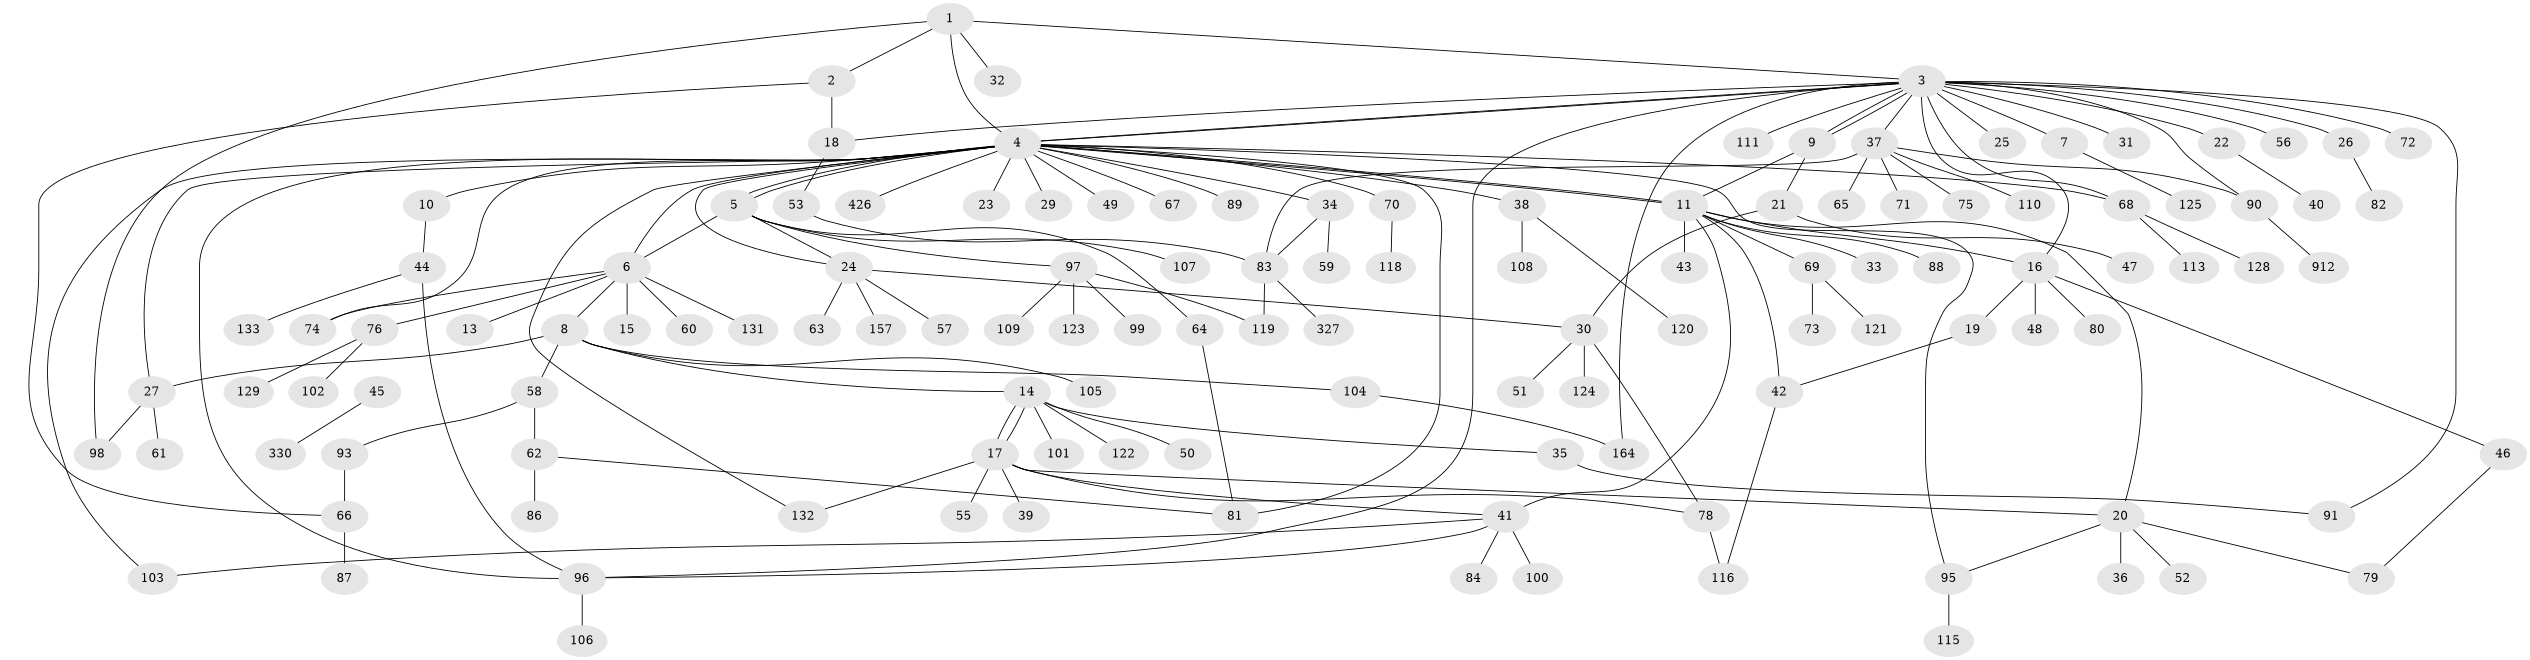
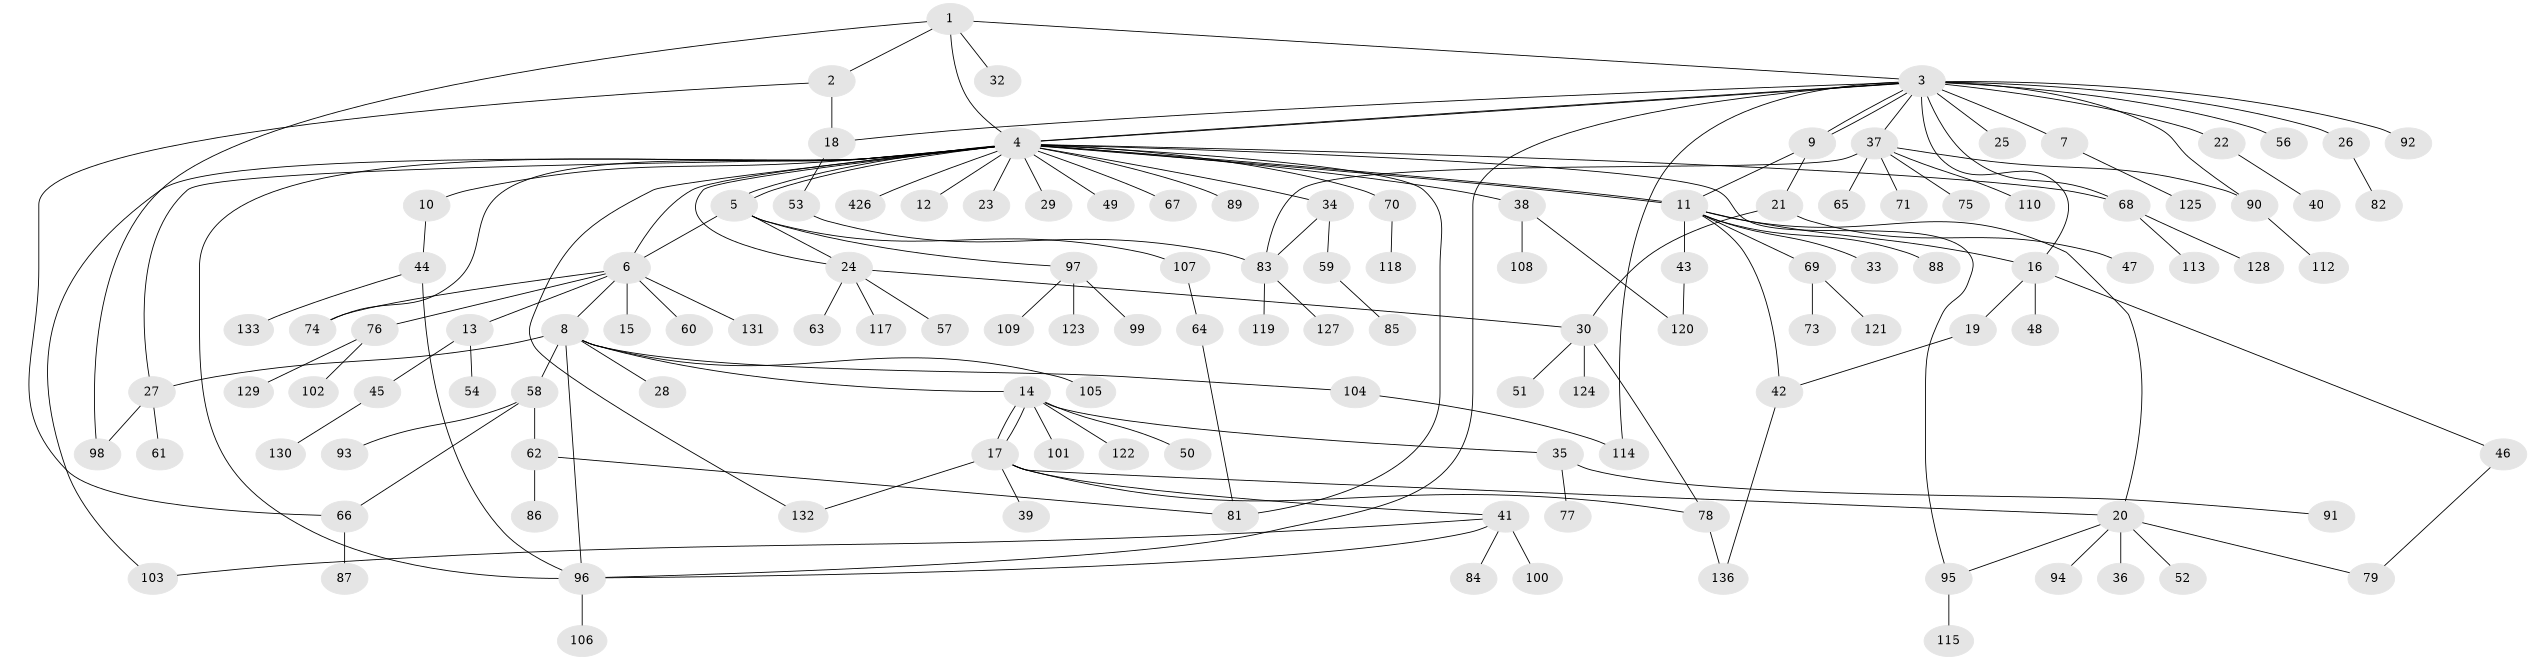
(2410, 116) -> none
(1748, 143) -> none
(2127, 143) -> none
(2408, 143) -> (2408, 143)
none -> (924, 206)
(981, 228) -> (1193, 301)
(2324, 268) -> (2324, 268)
none -> (1684, 299)
(1189, 300) -> none
(881, 330) -> (881, 330)
(1329, 330) -> (1329, 330)
none -> (1393, 330)
(2097, 330) -> none
none -> (422, 362)
none -> (472, 392)
none -> (663, 392)
(1705, 418) -> none
none -> (573, 449)
(281, 454) -> (281, 454)
(1624, 454) -> (1624, 454)
(345, 486) -> (440, 454)
(964, 517) -> none
none -> (1568, 517)
(1723, 579) -> (1723, 579)
none -> (2059, 579)
